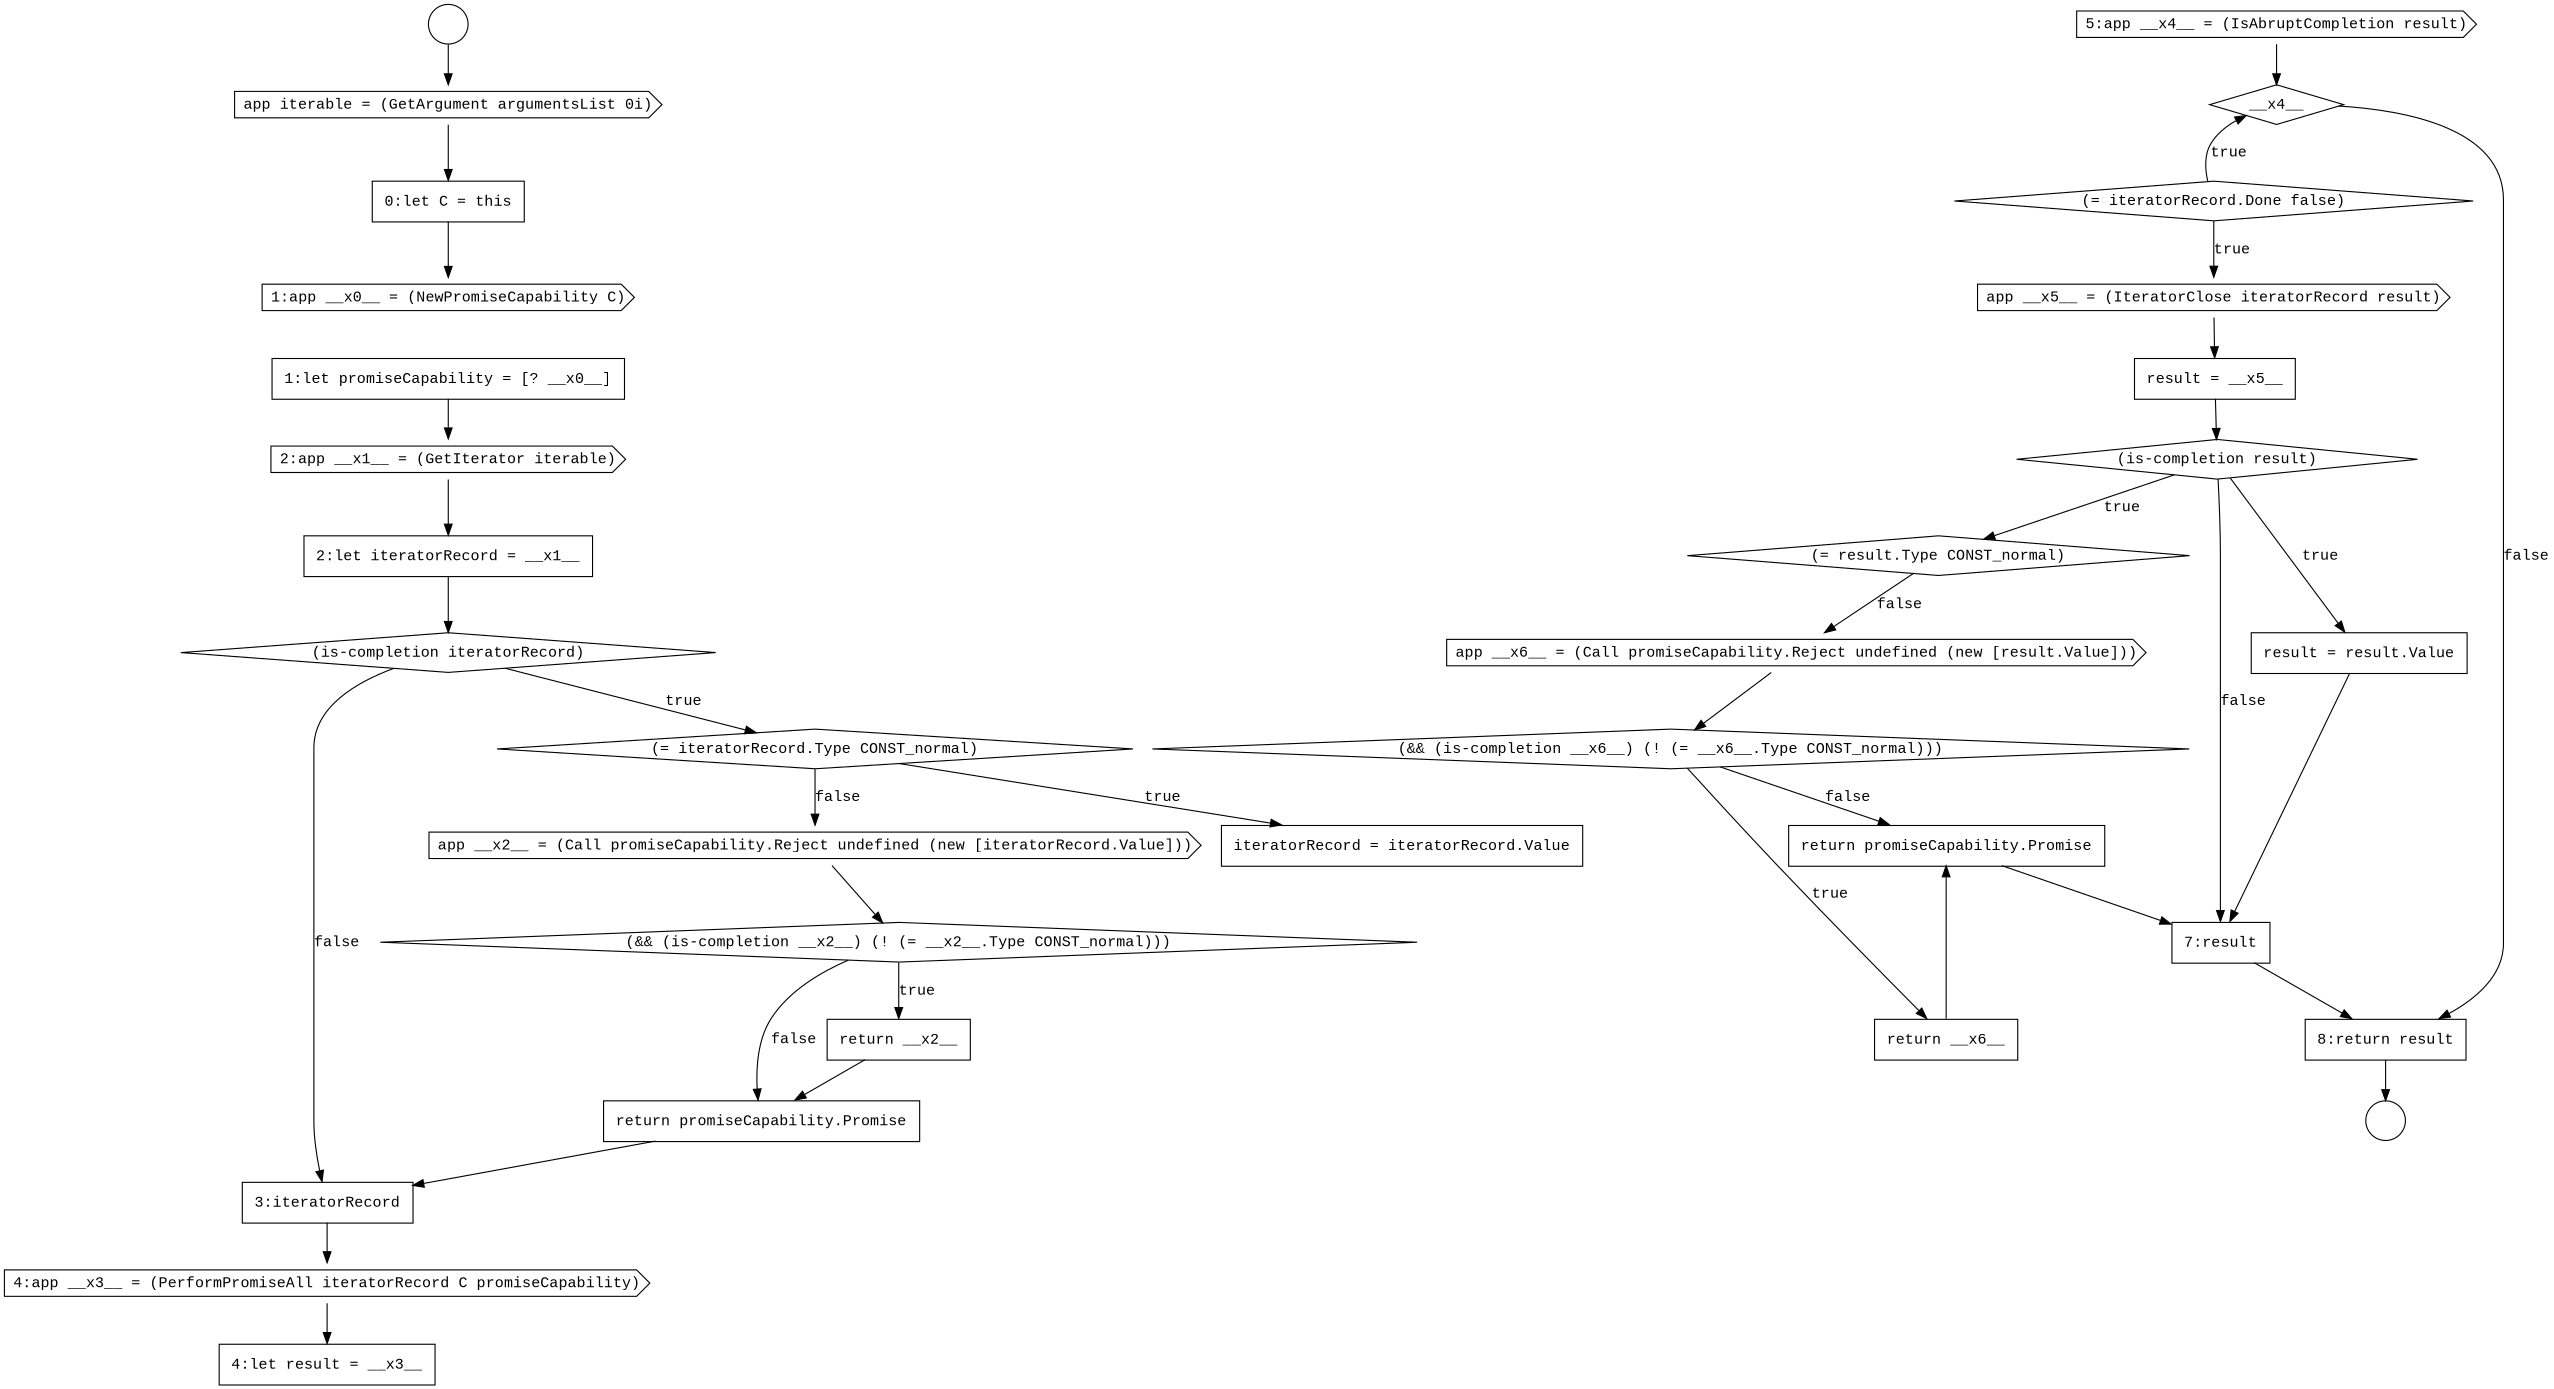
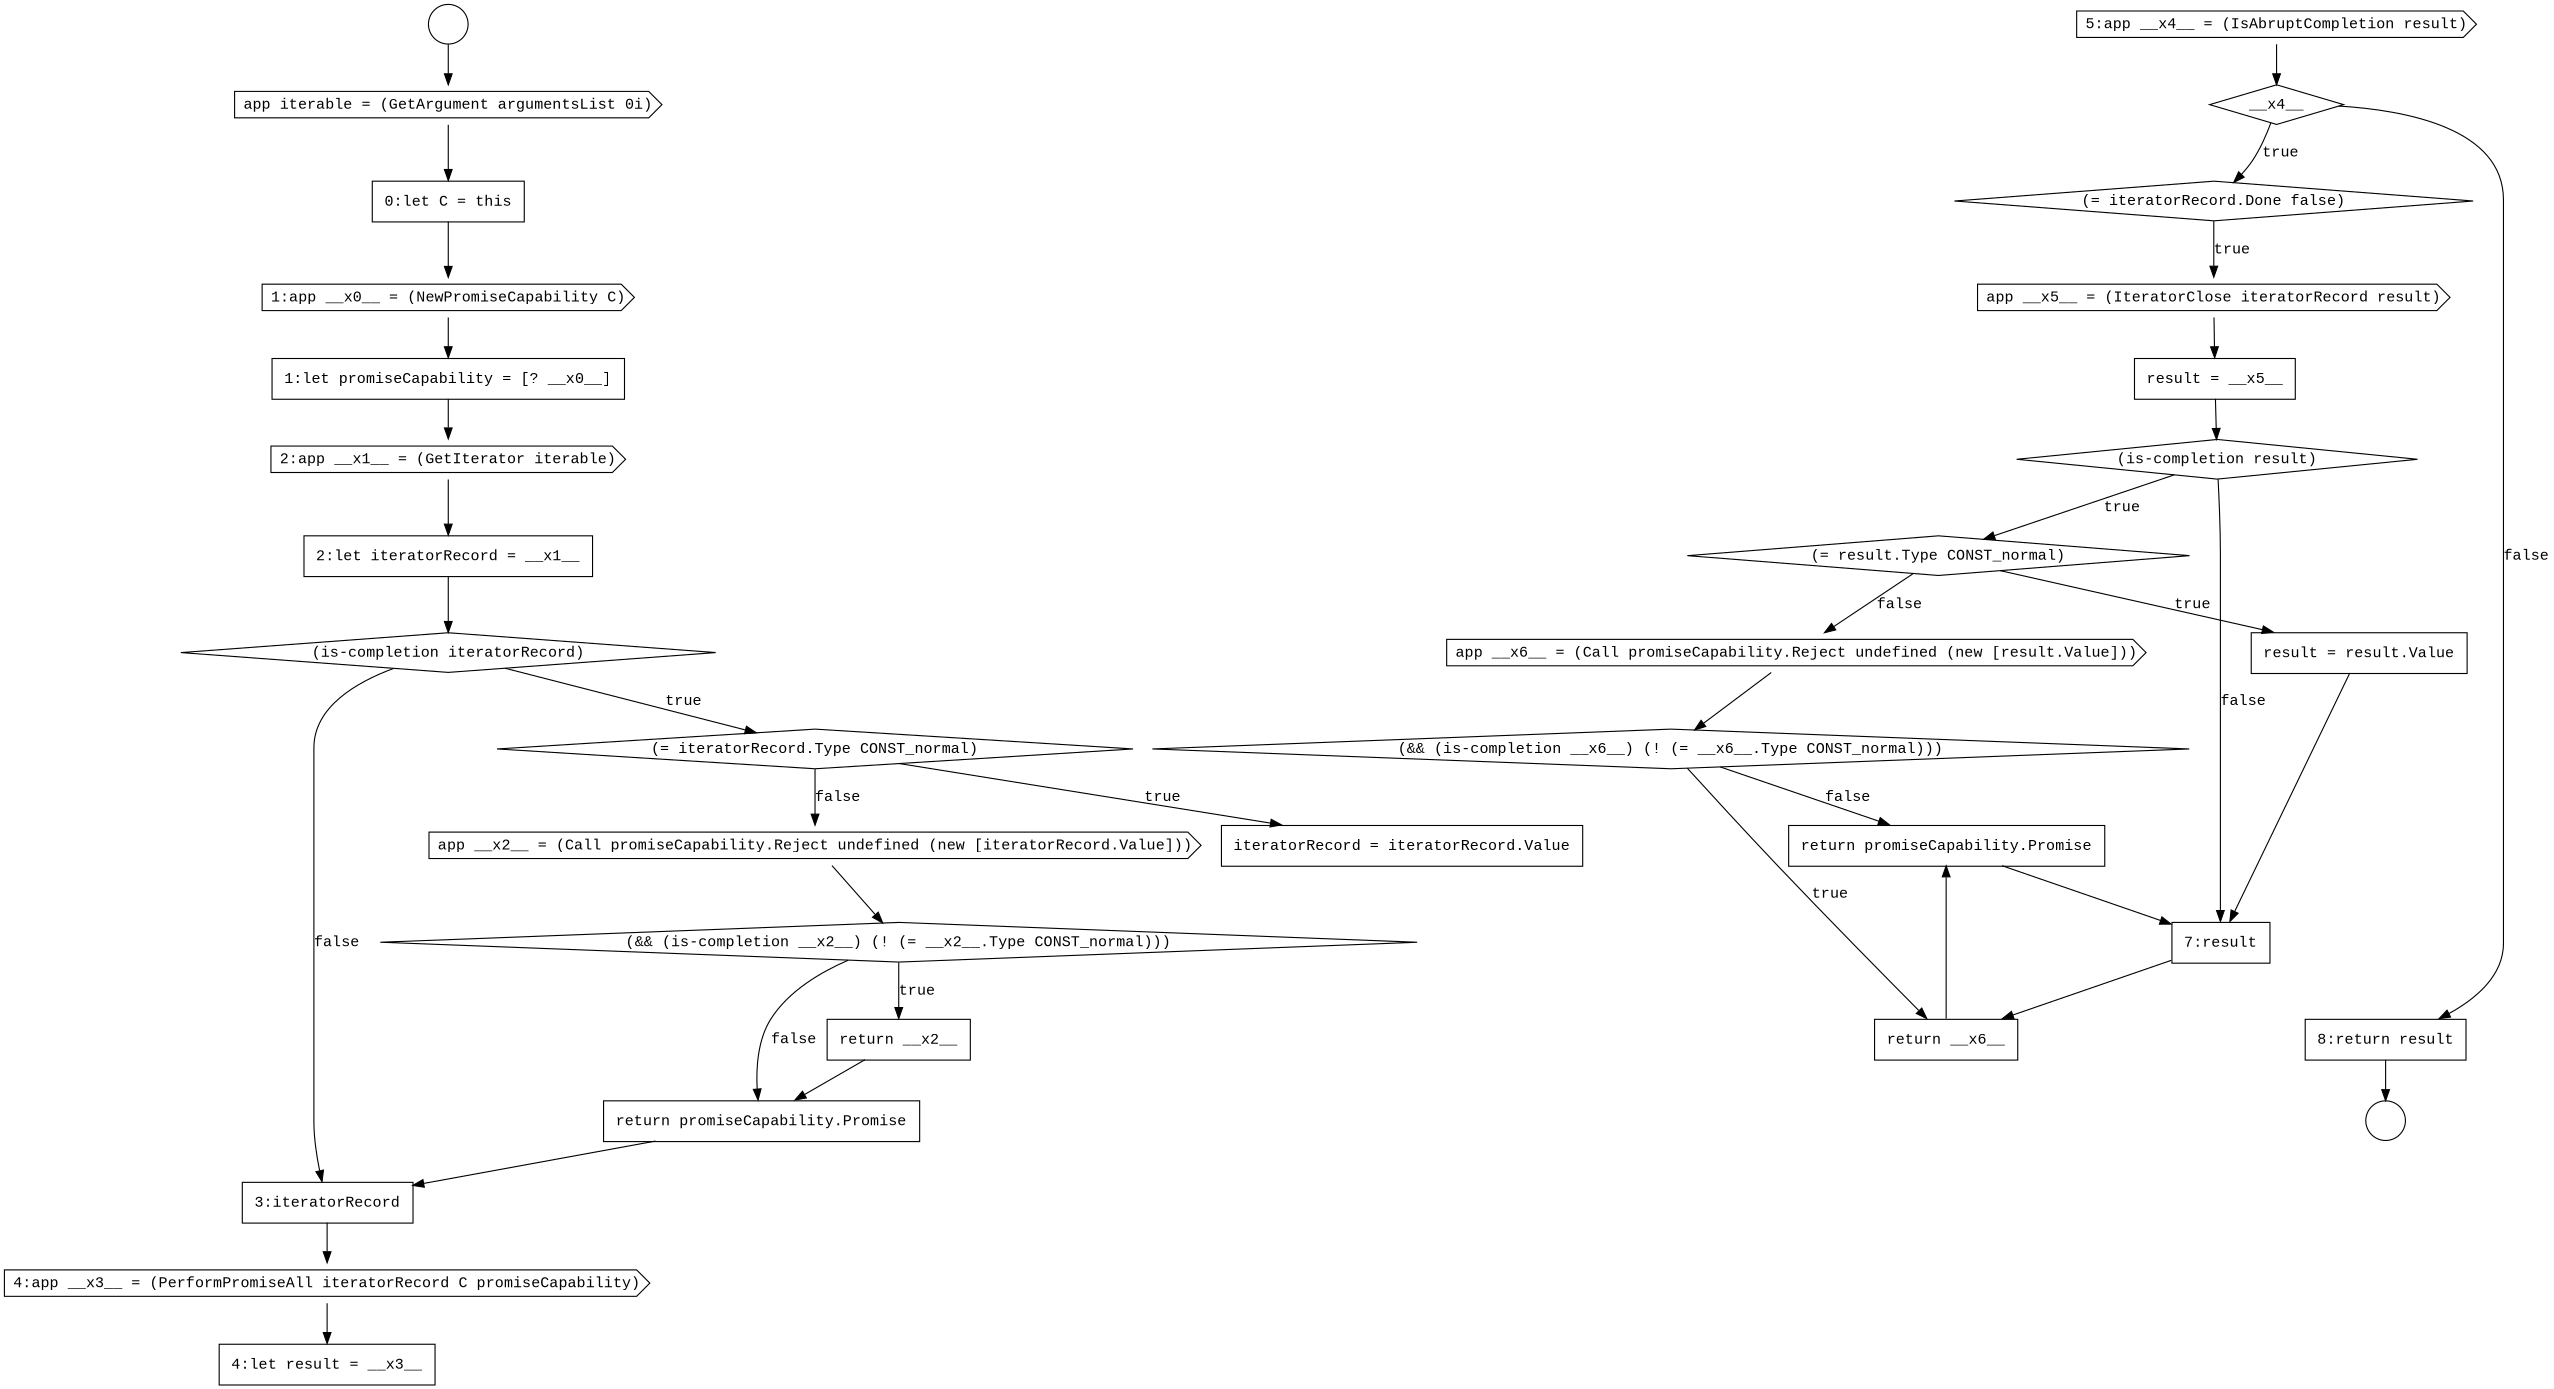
(2210, 146) -> (2259, 150)
none -> (448, 332)
(2284, 551) -> (2131, 600)
(2298, 988) -> (2092, 988)
